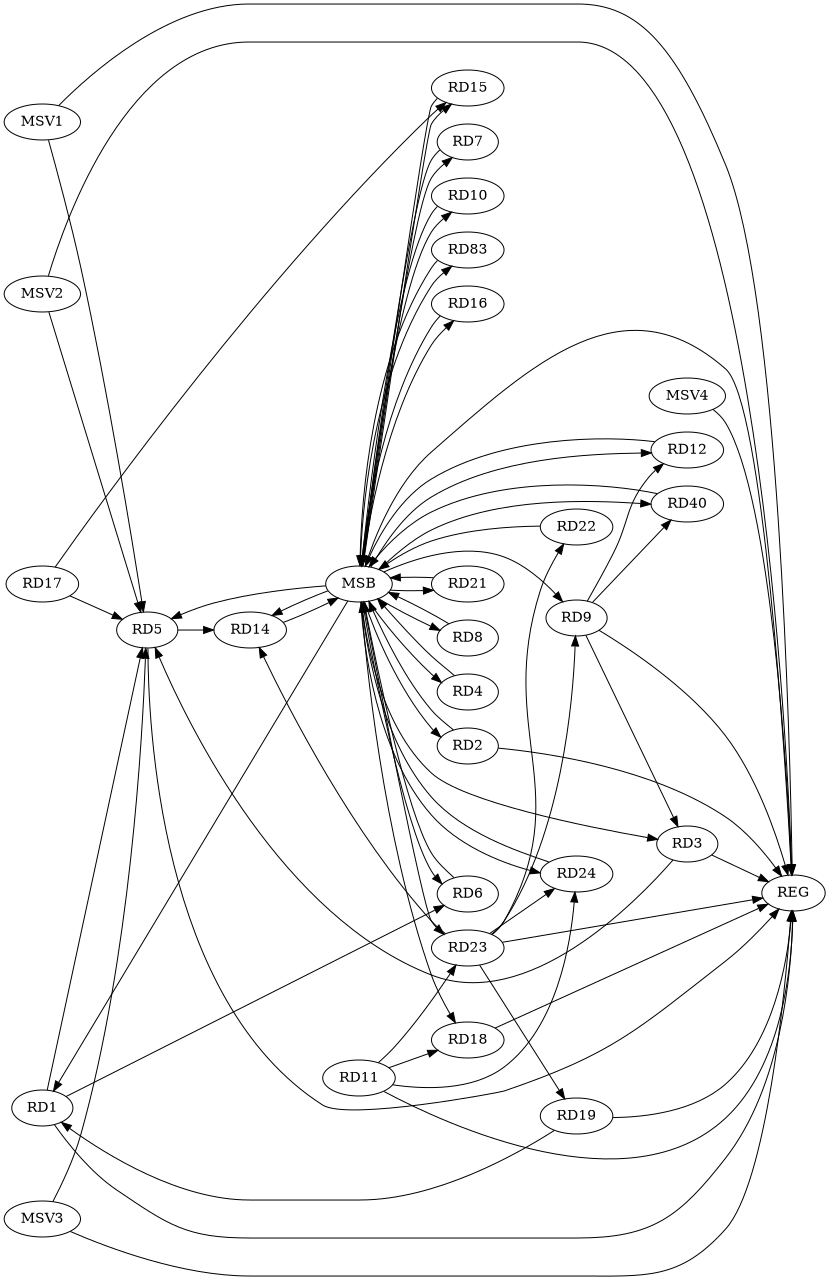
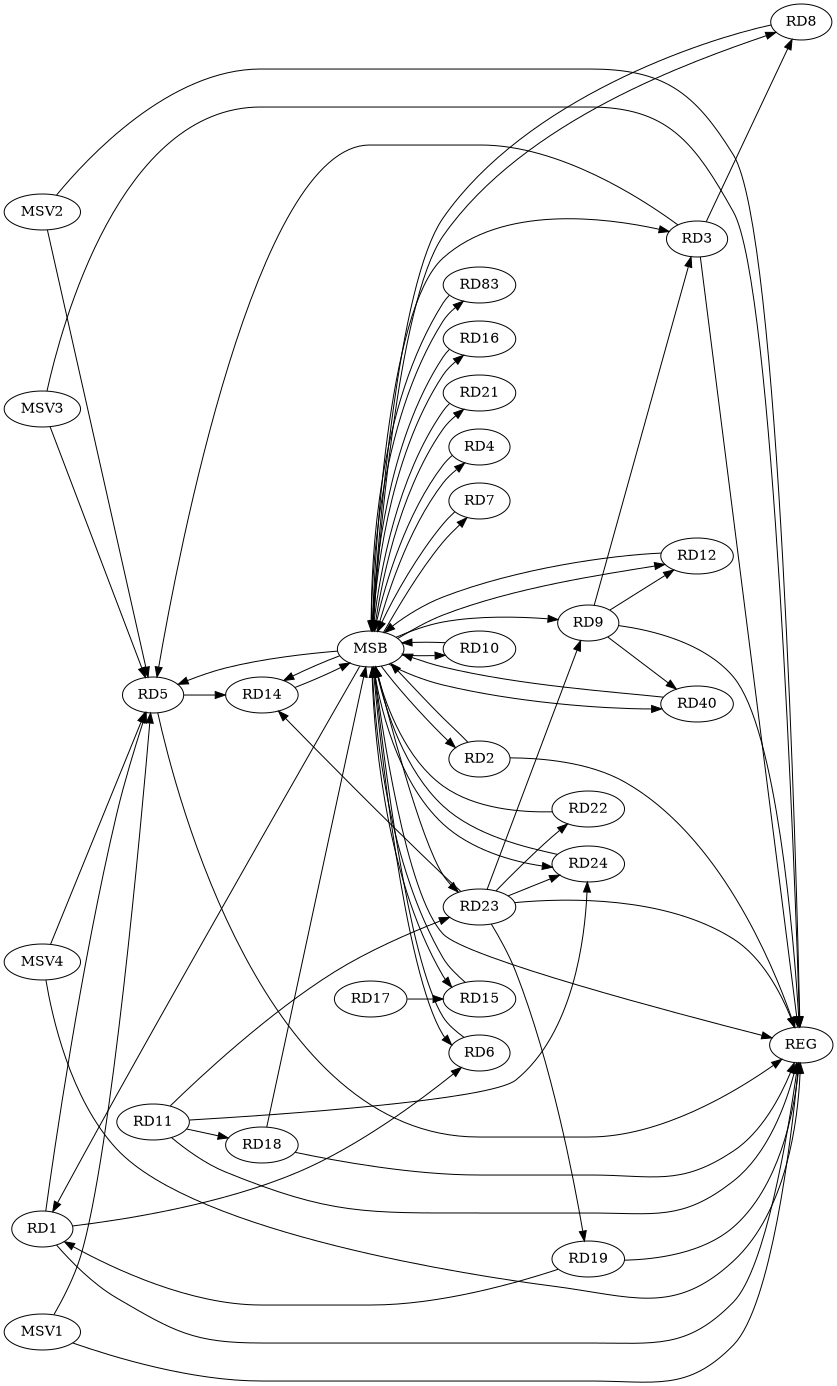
none -> (747, 135)
(91, 606) -> (96, 833)
(389, 812) -> (315, 902)
